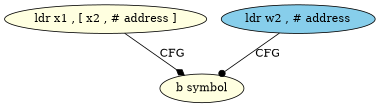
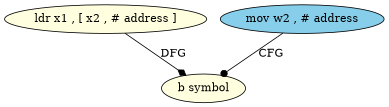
(298, 19) -> (302, 19)
(172, 54) -> (174, 54)
